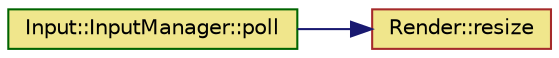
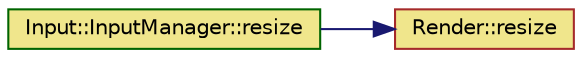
(153, 29) -> (164, 29)
